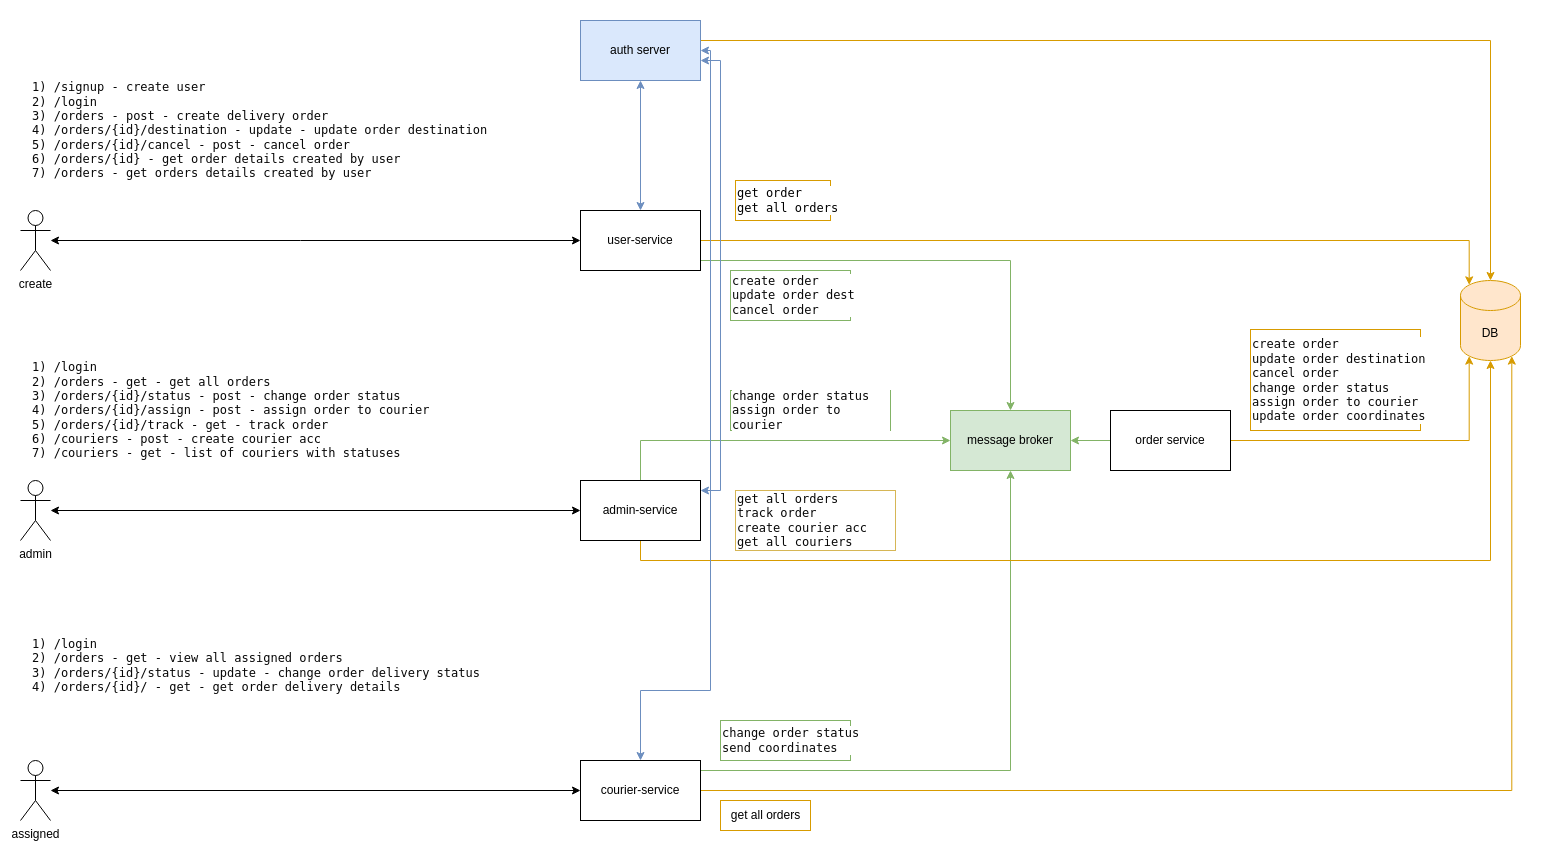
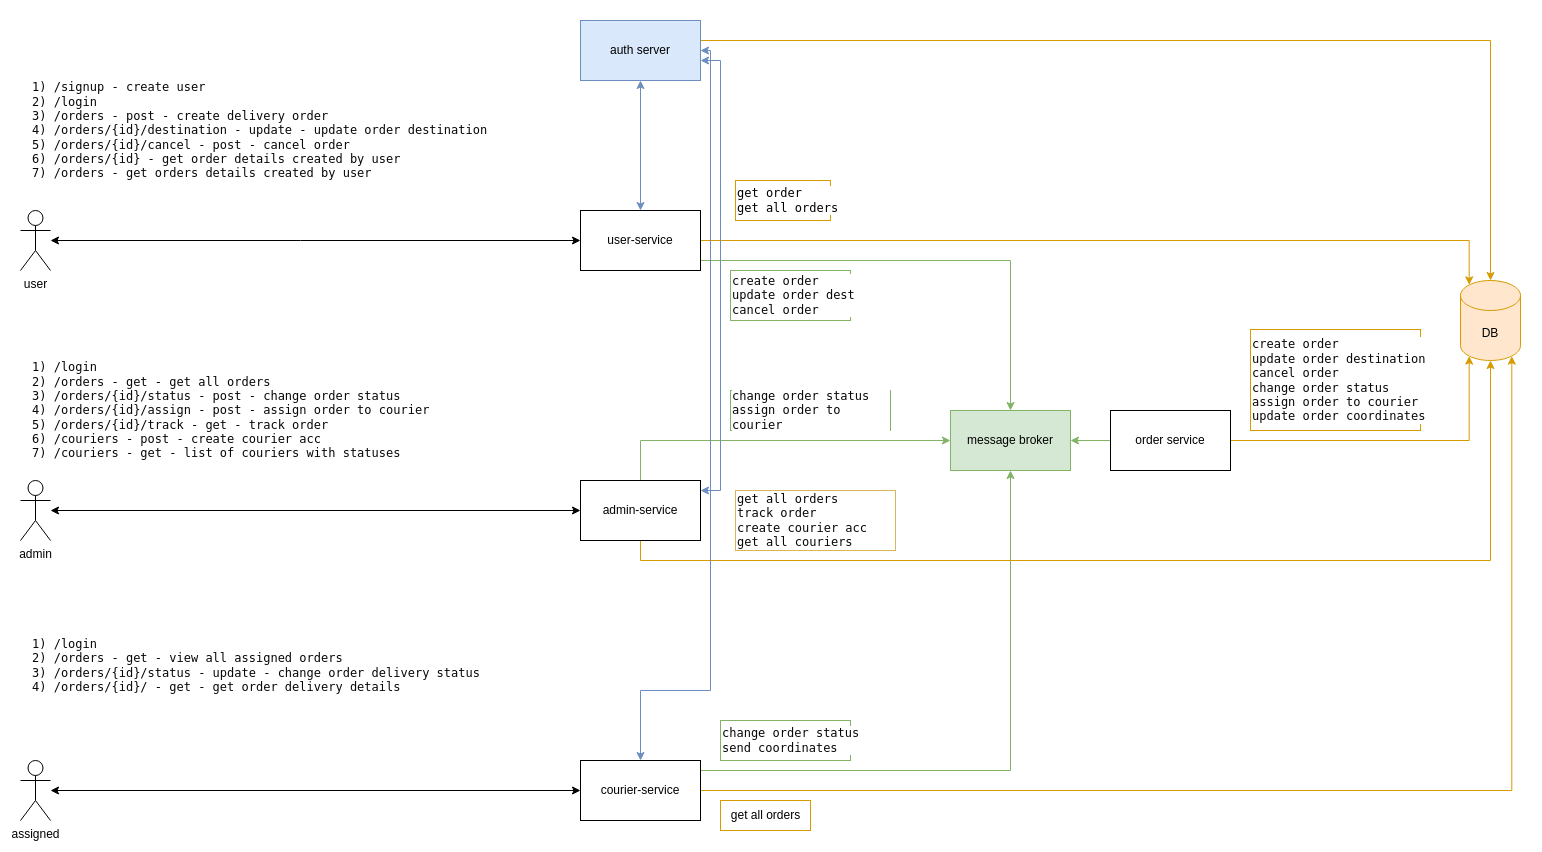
(36, 285) -> (36, 285)
